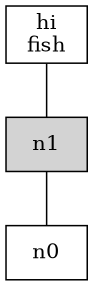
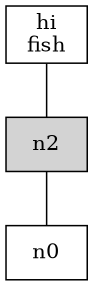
(47, 144) -> (47, 144)
